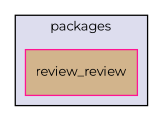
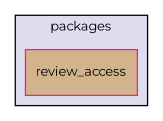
(81, 73) -> (81, 73)
